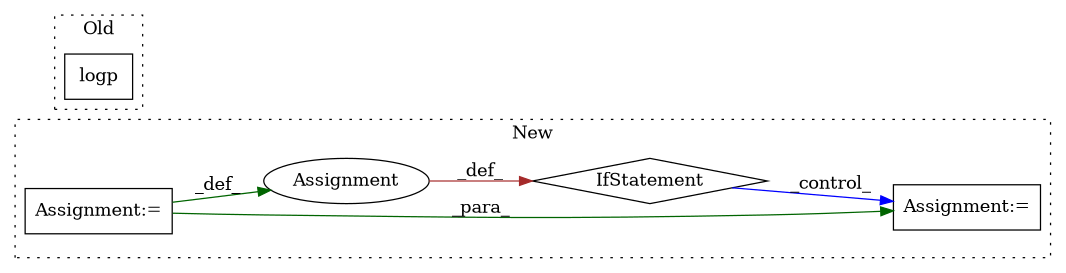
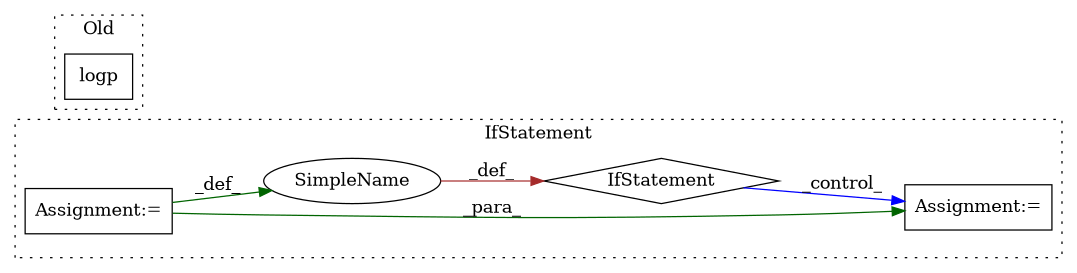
(533, 134) -> (539, 134)
(346, 181) -> (352, 181)
